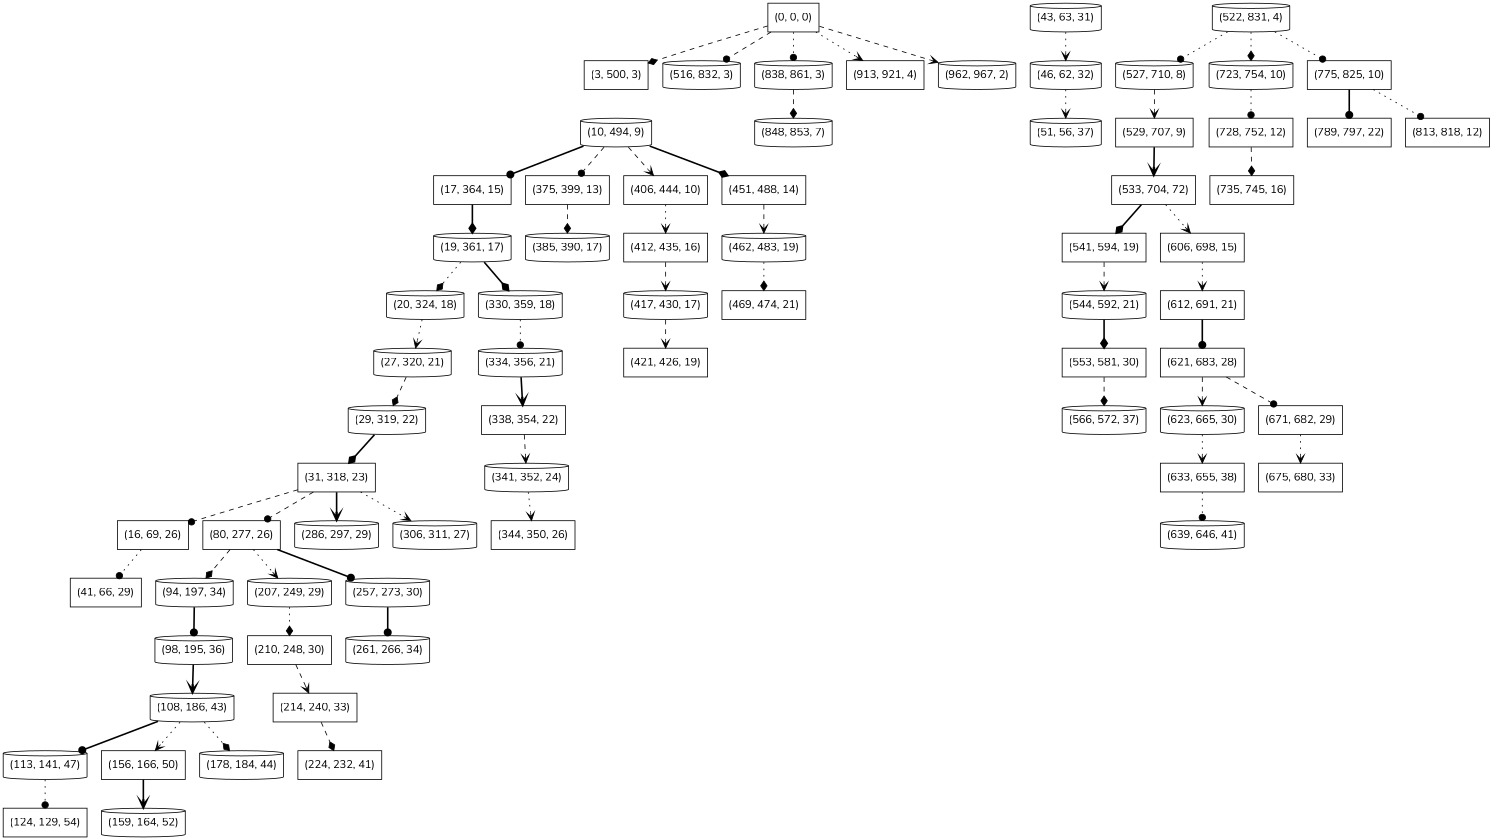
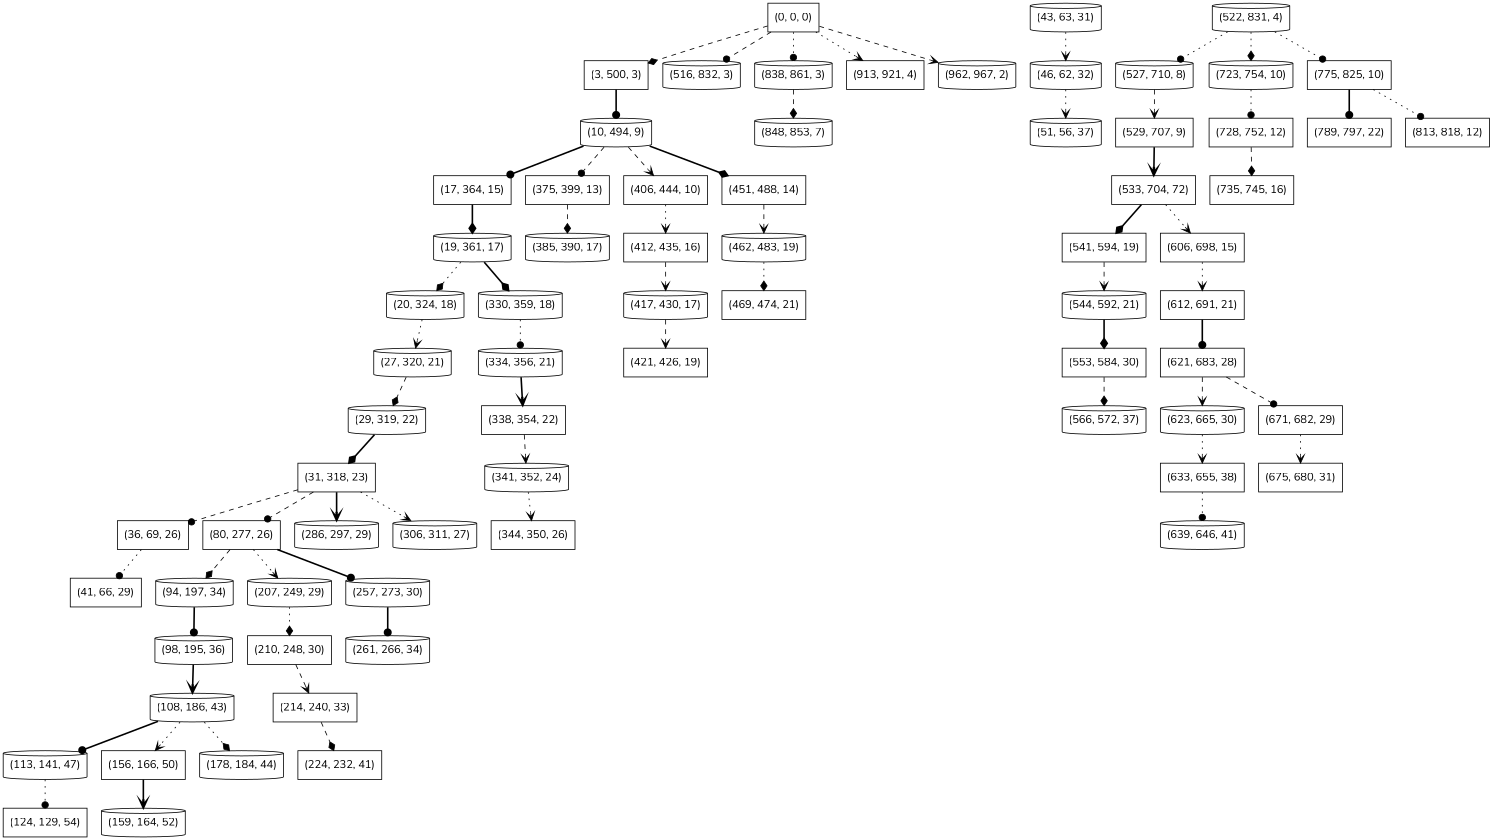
none -> (616, 101)
(1104, 363) -> (1104, 363)
(1301, 478) -> (1301, 478)
(153, 535) -> (153, 535)
